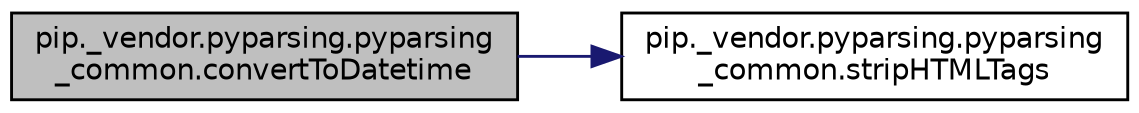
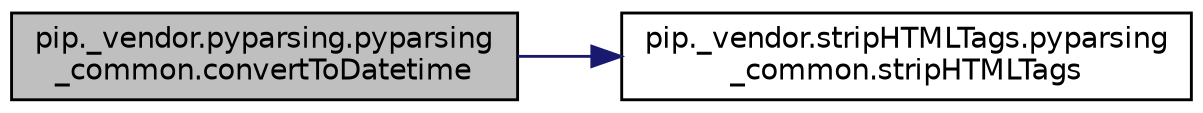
(875, 56) -> (907, 56)
